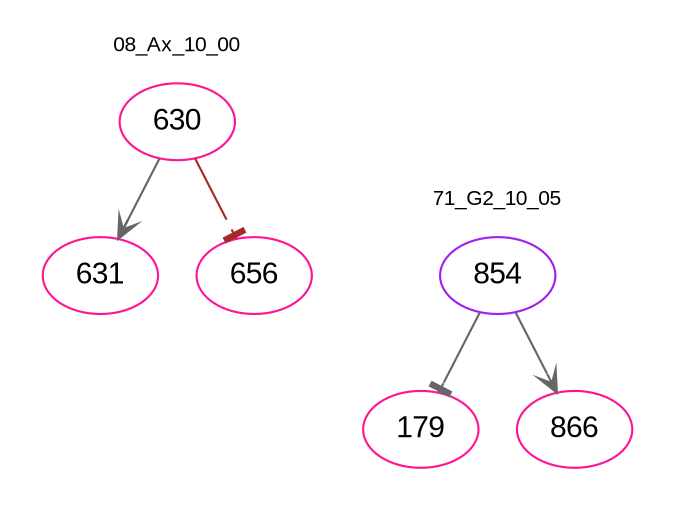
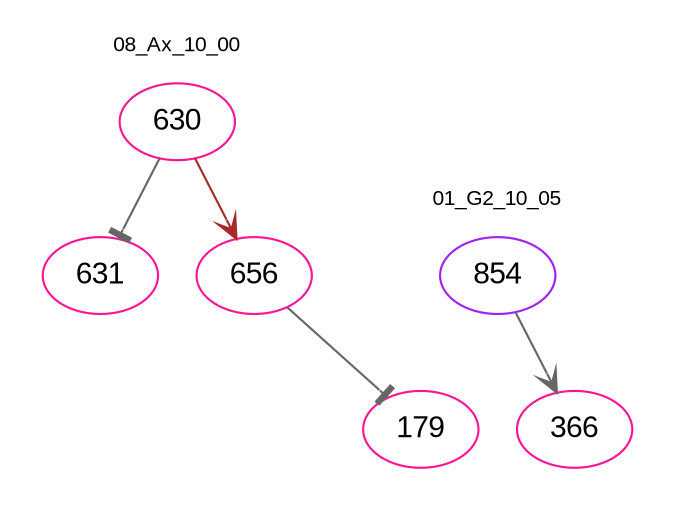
(211, 189) -> (211, 189)
(141, 194) -> (141, 194)
(498, 200) -> (498, 200)
(462, 348) -> (331, 347)
(575, 429) -> (575, 429)
